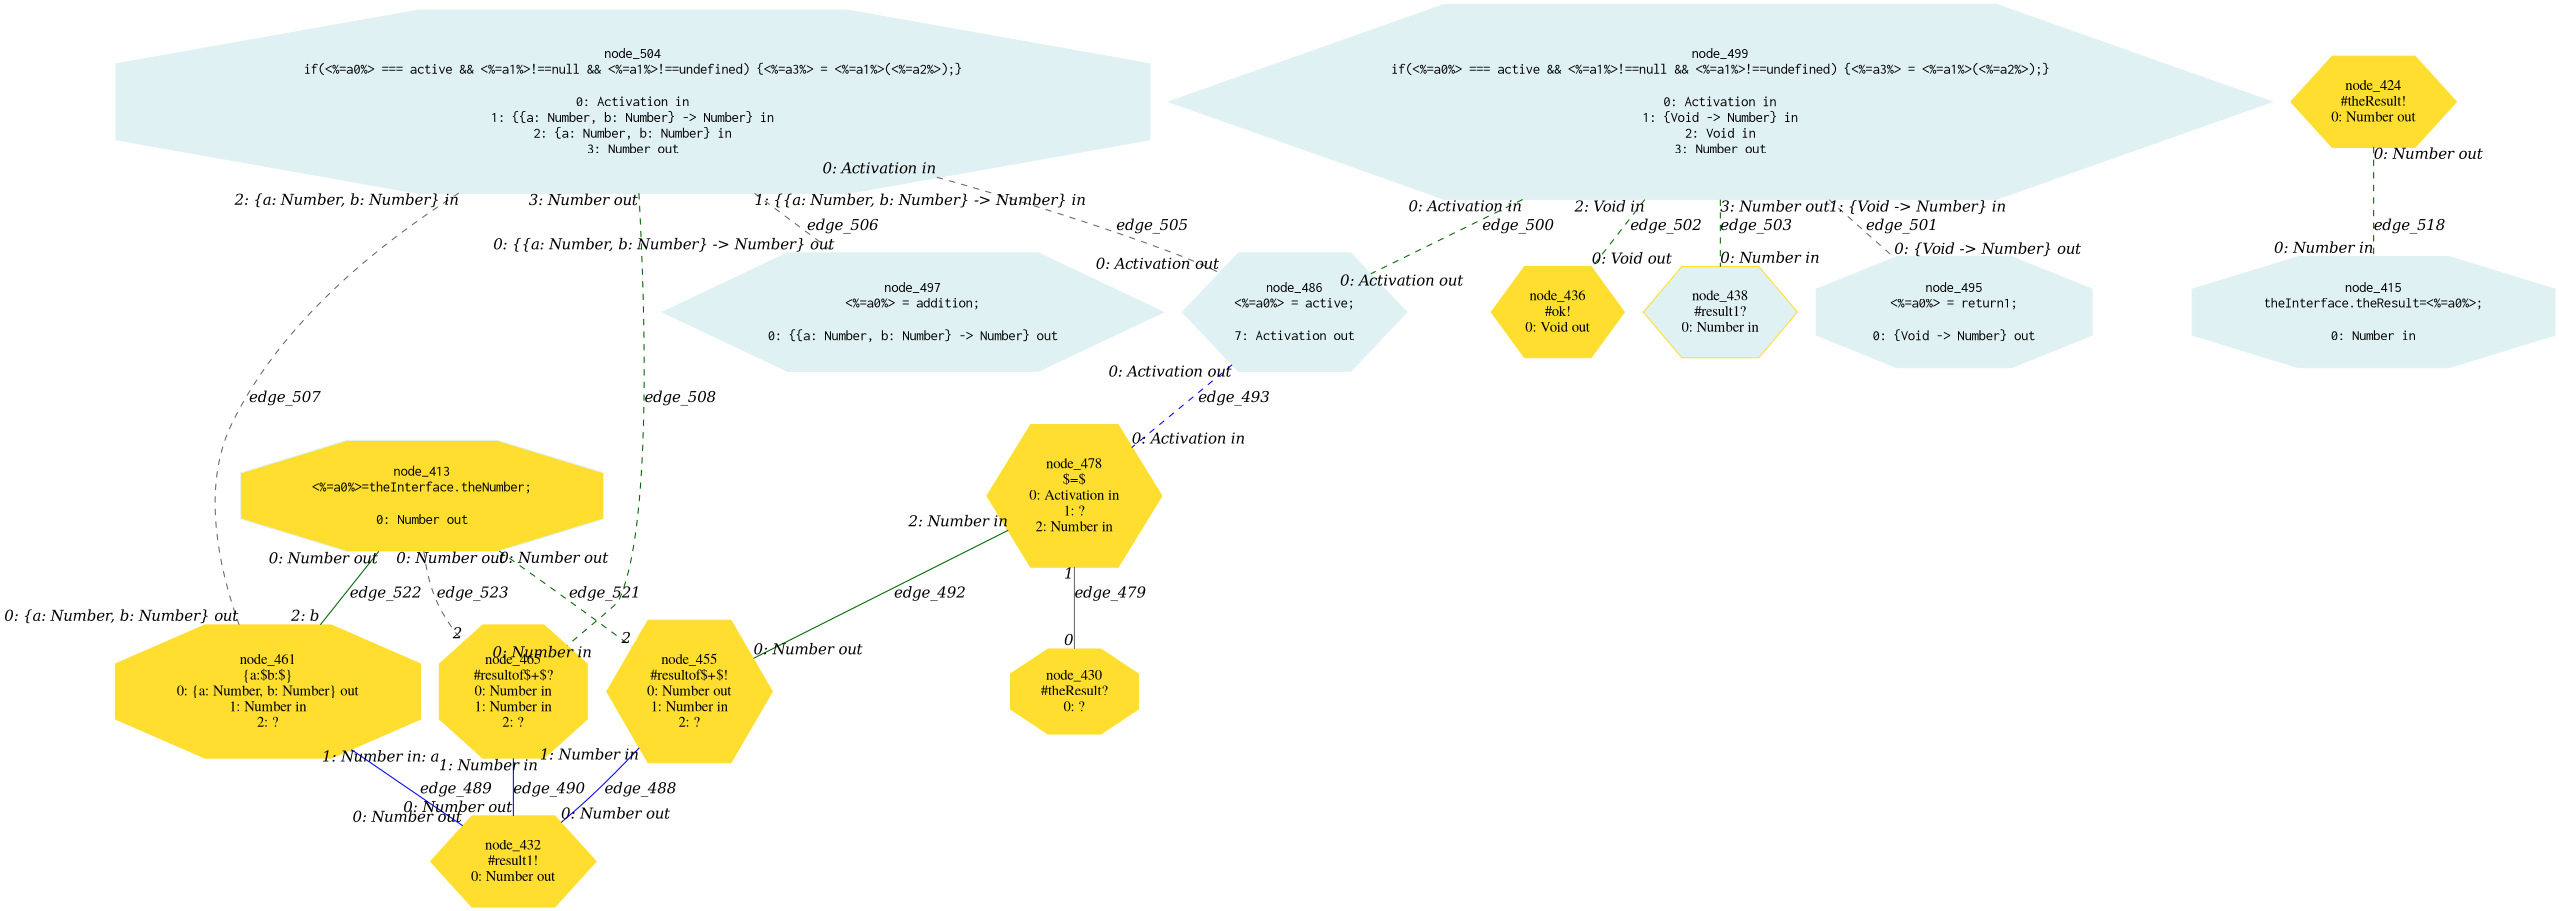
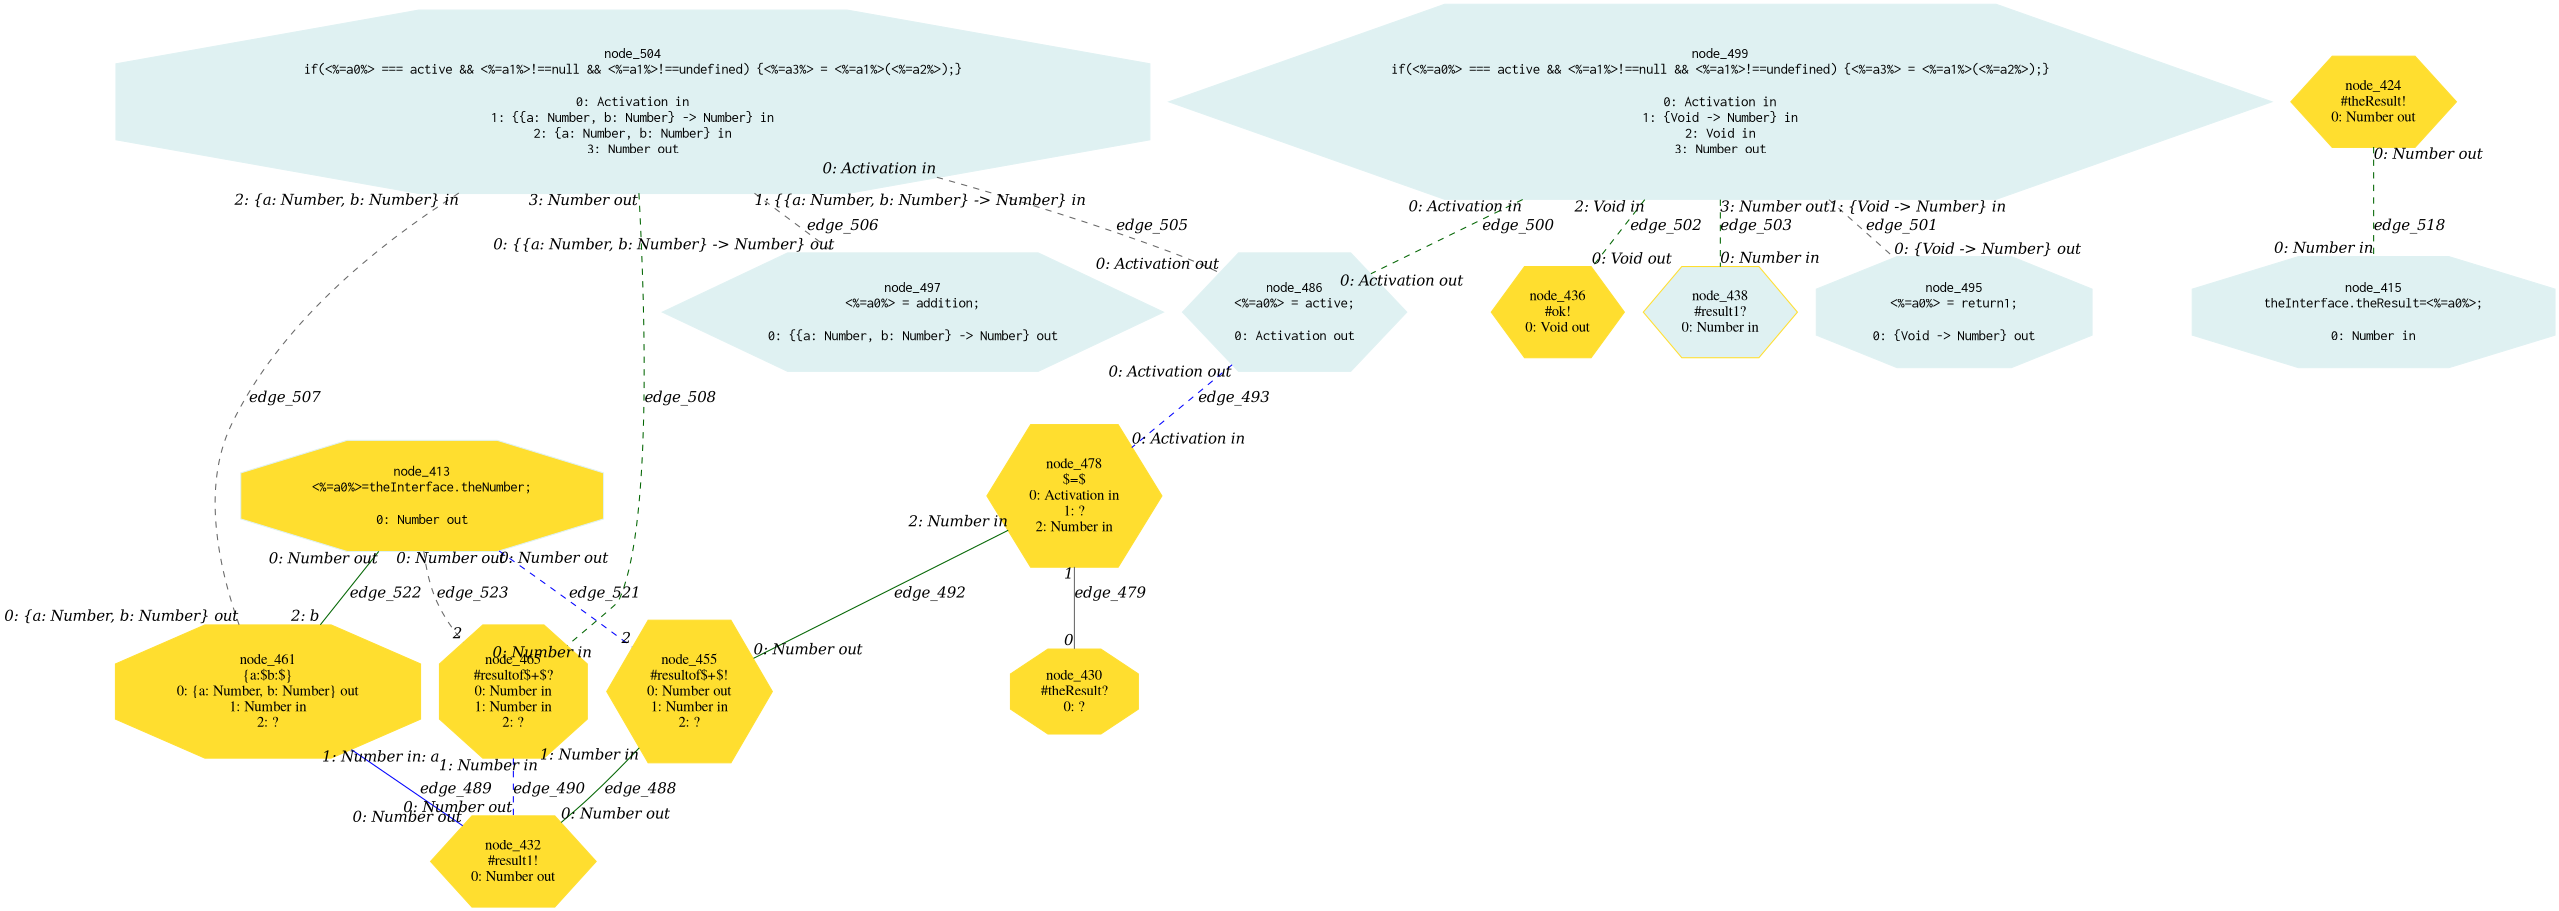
(1295, 312) -> (1295, 312)
(566, 598) -> (566, 598)
(601, 786) -> (601, 786)
(513, 787) -> (513, 787)
